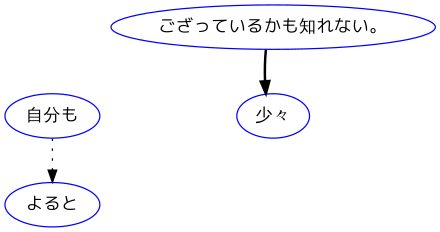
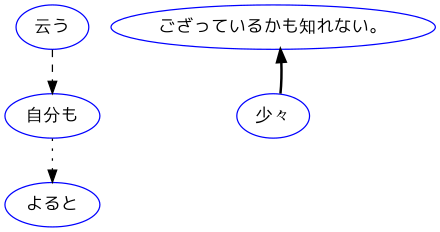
none -> (52, 27)
(265, 65) -> (281, 78)
